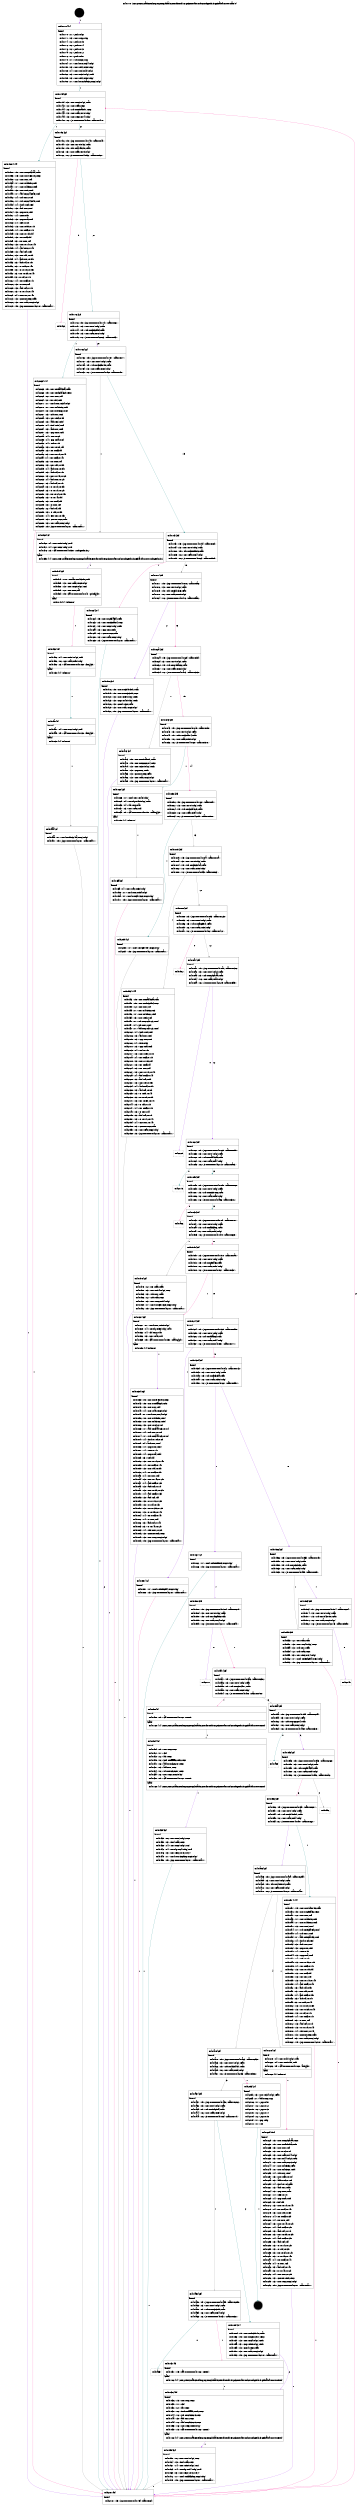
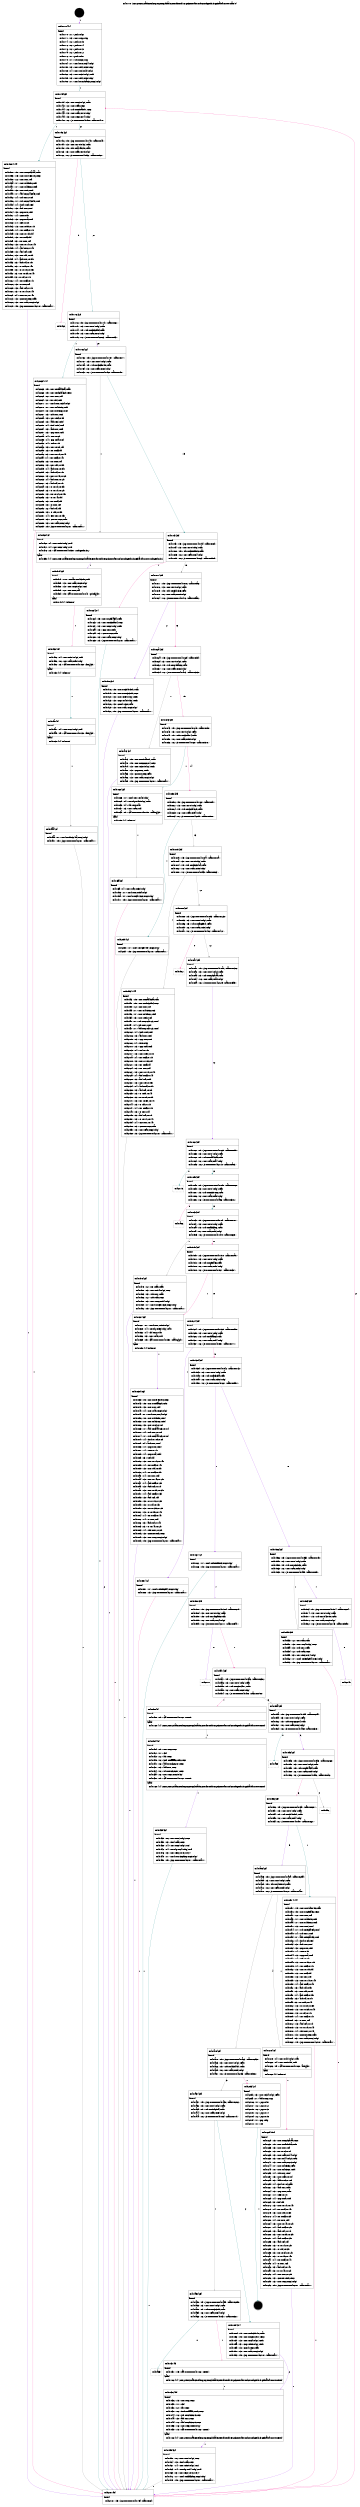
(179, 1154) -> none
